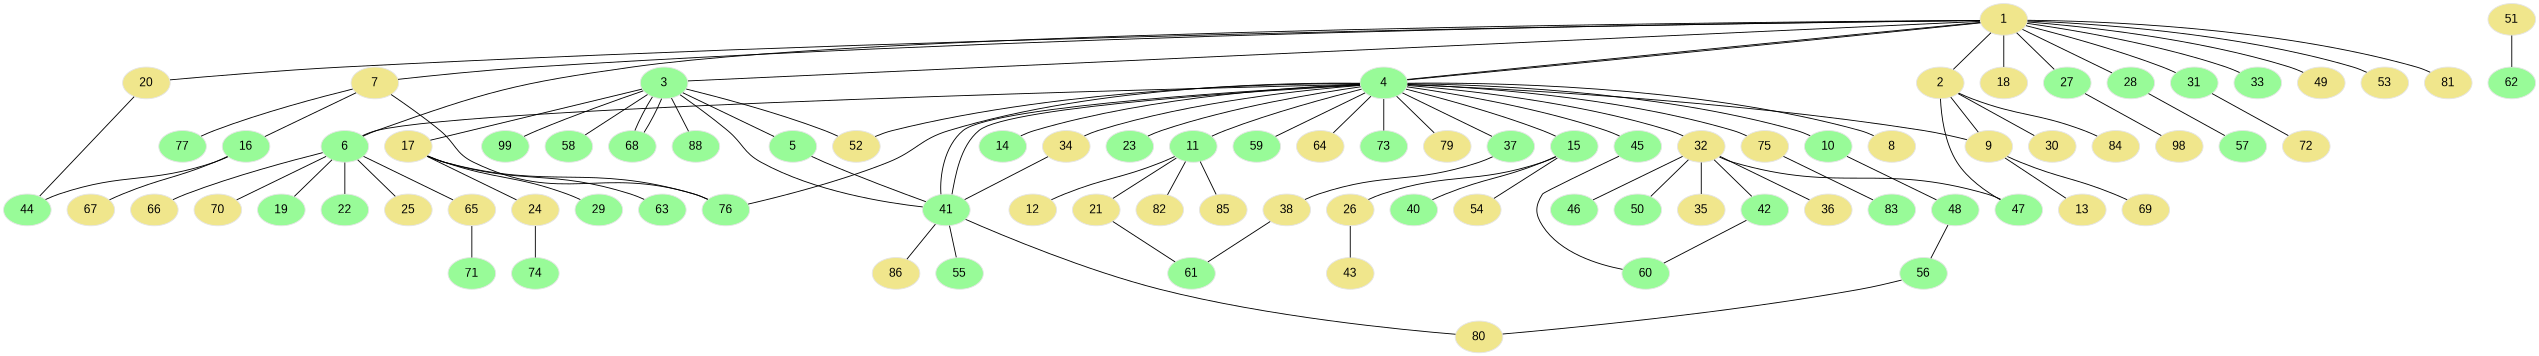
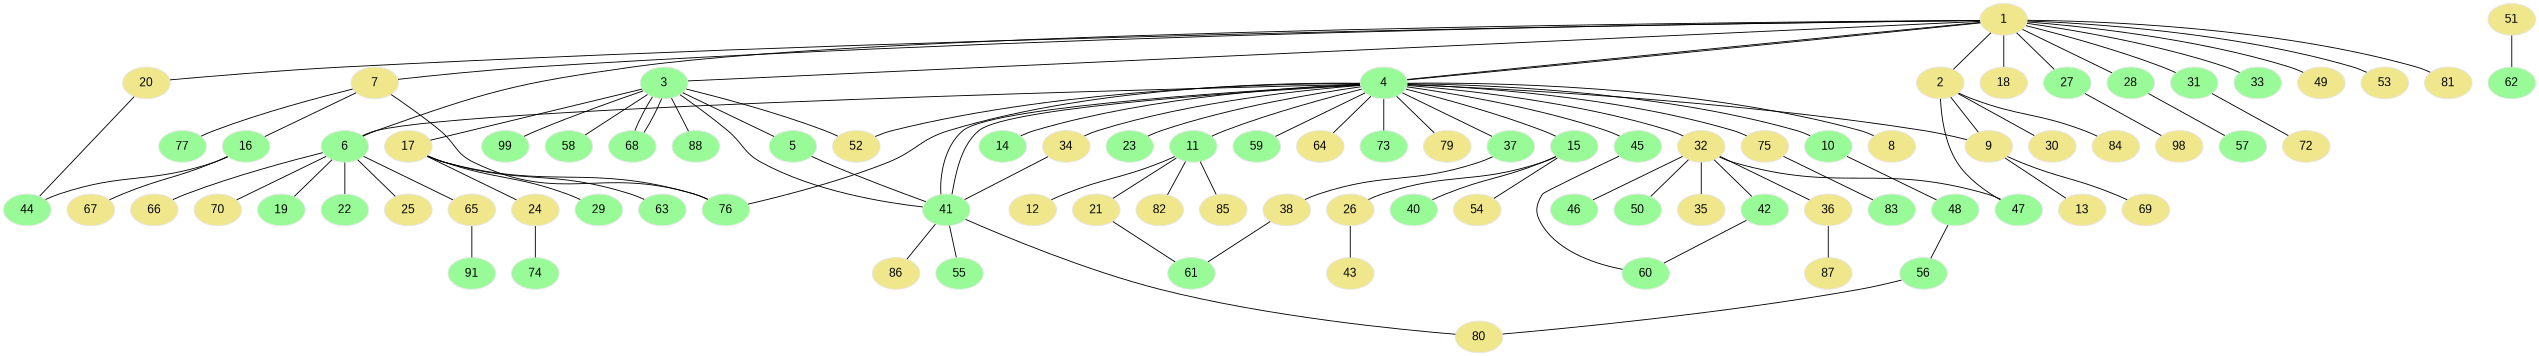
(472, 273) -> (472, 273)
none -> (1828, 273)
